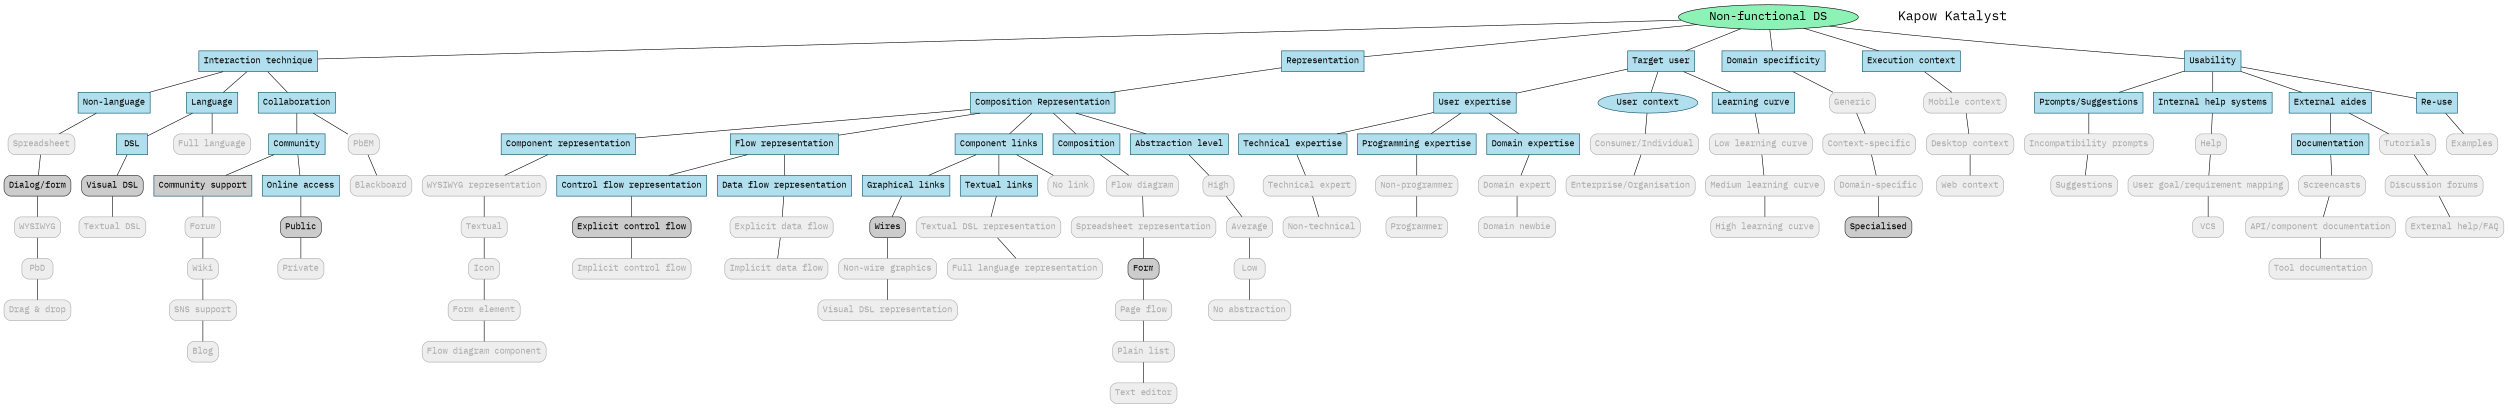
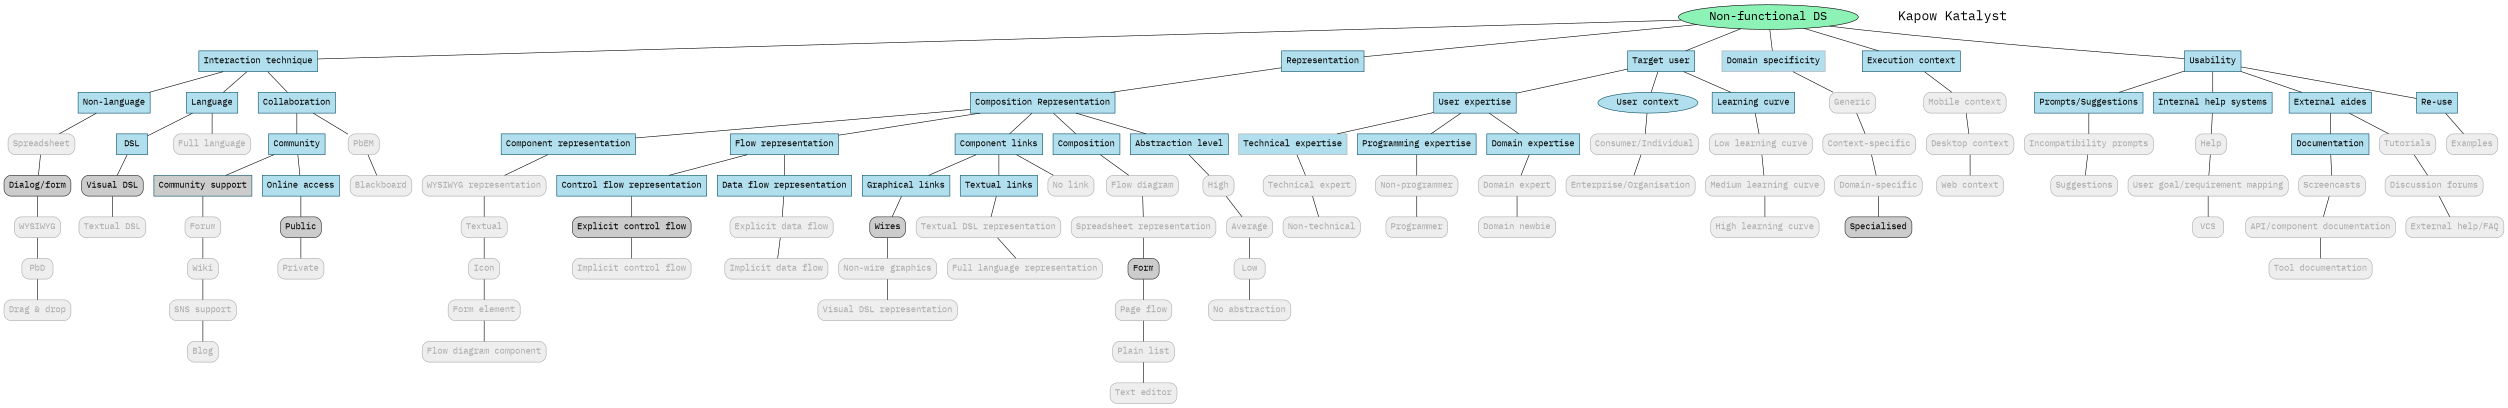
(1774, 61) -> (1774, 61)
(1293, 144) -> (1293, 144)
